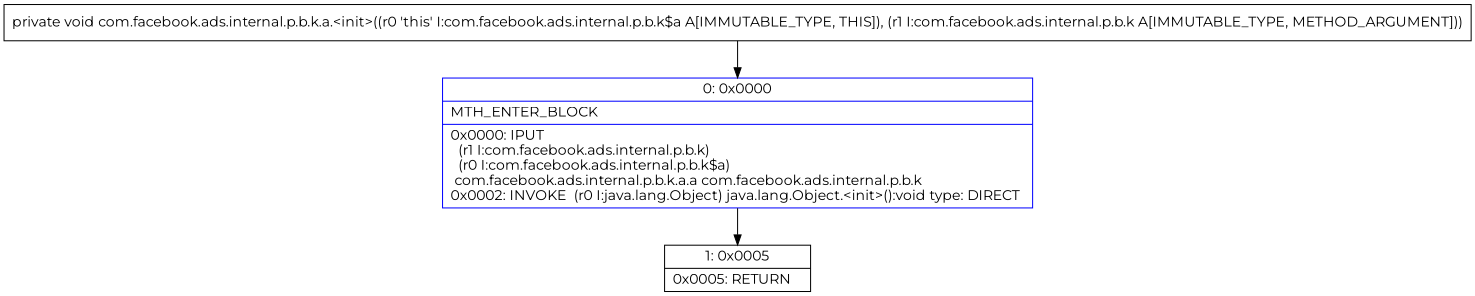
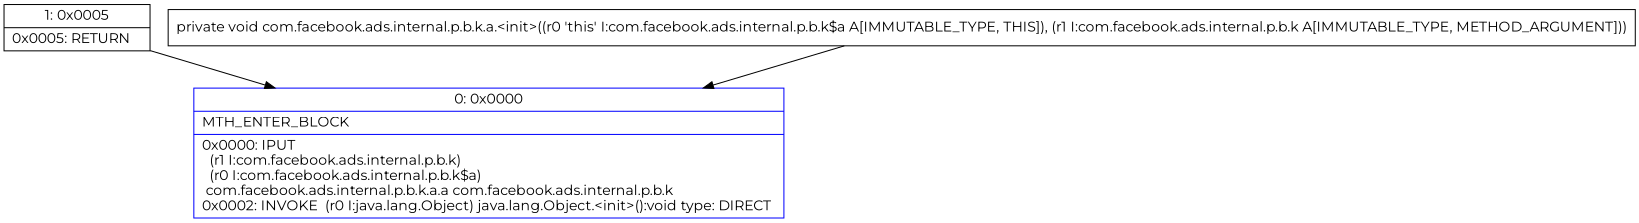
(738, 221) -> (208, 68)
